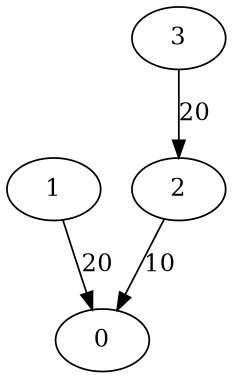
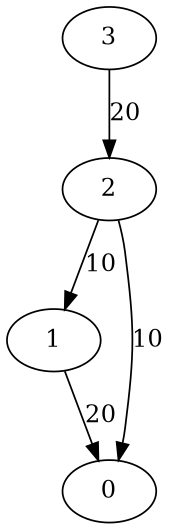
none -> (85, 257)
